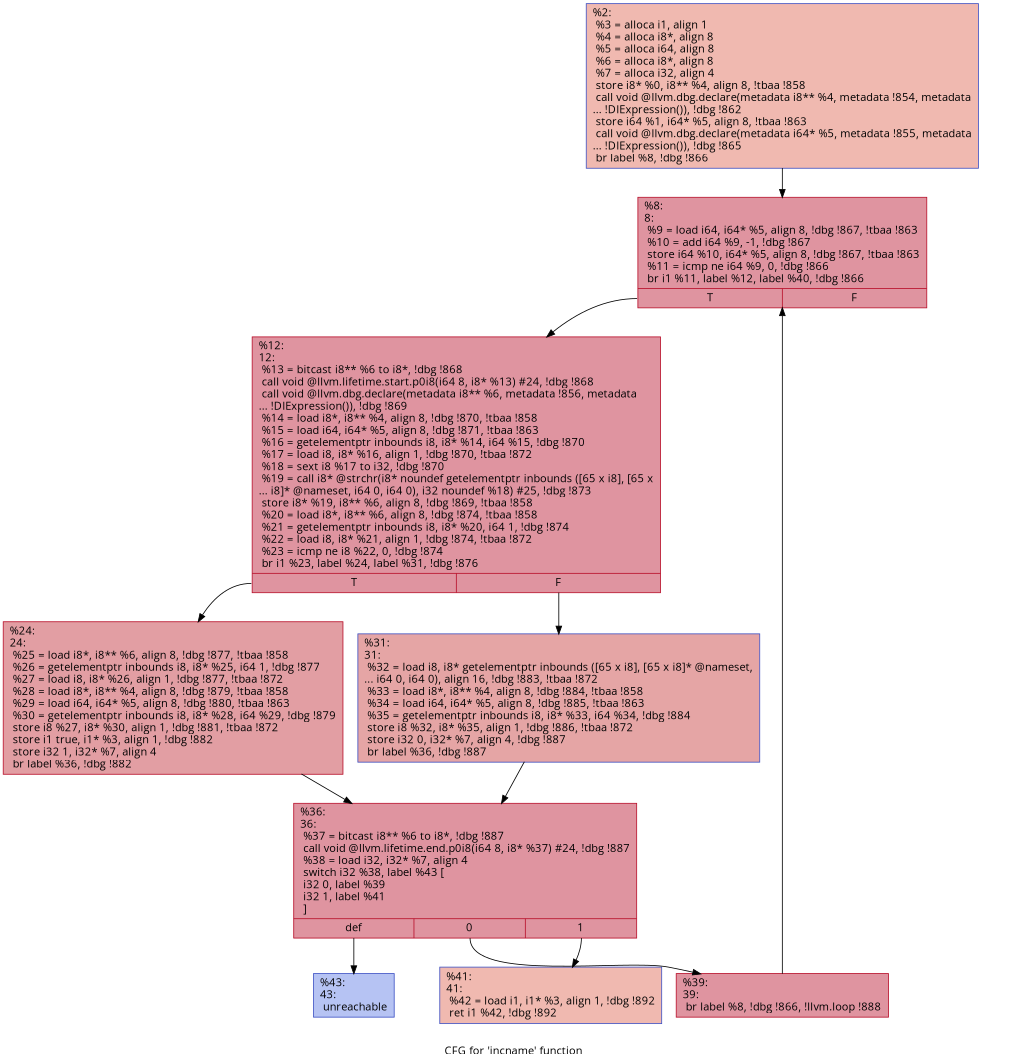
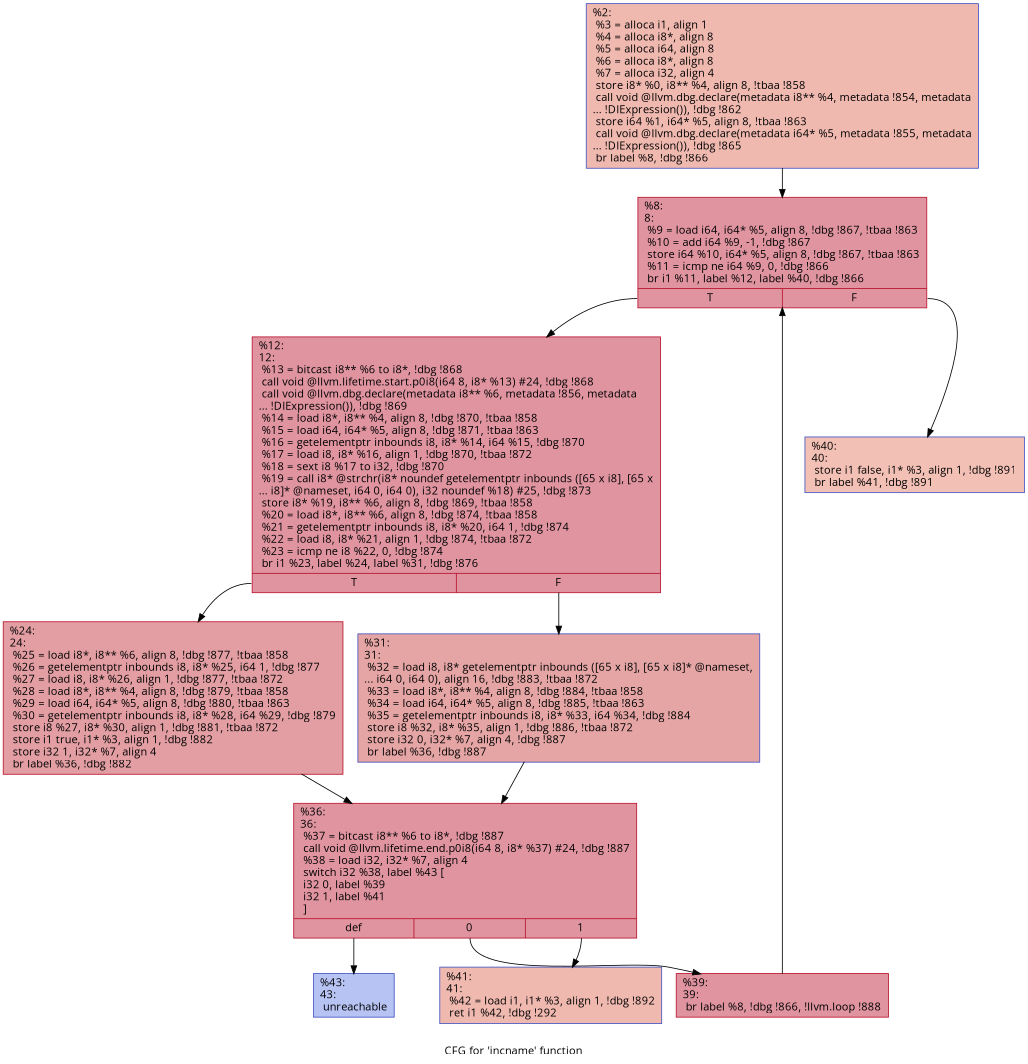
none -> (915, 465)
(502, 1013) -> (502, 1013)
